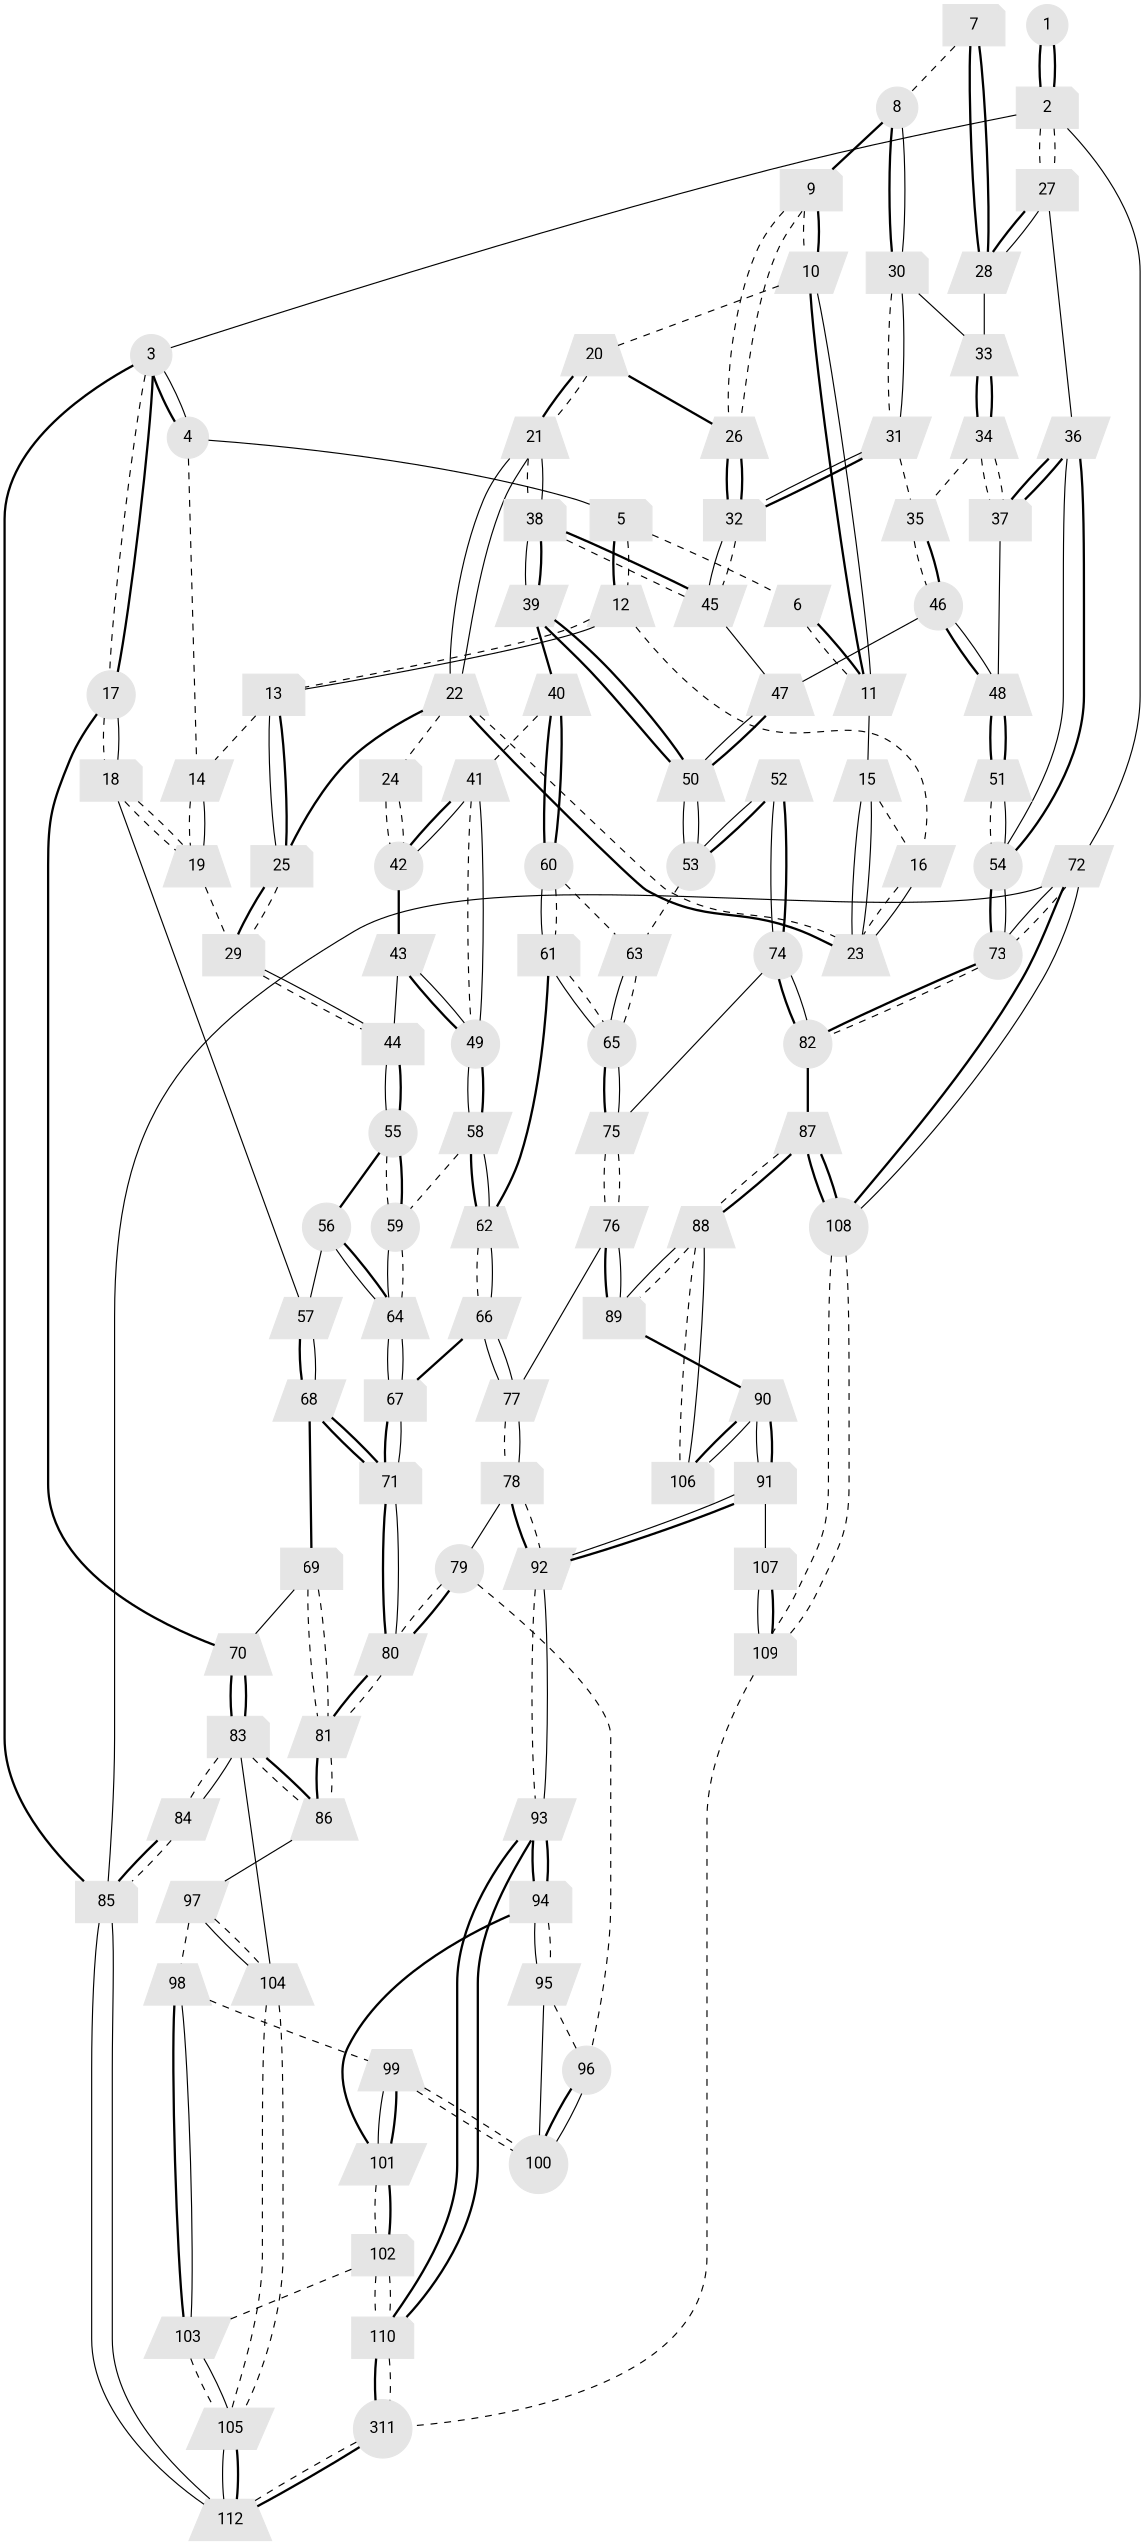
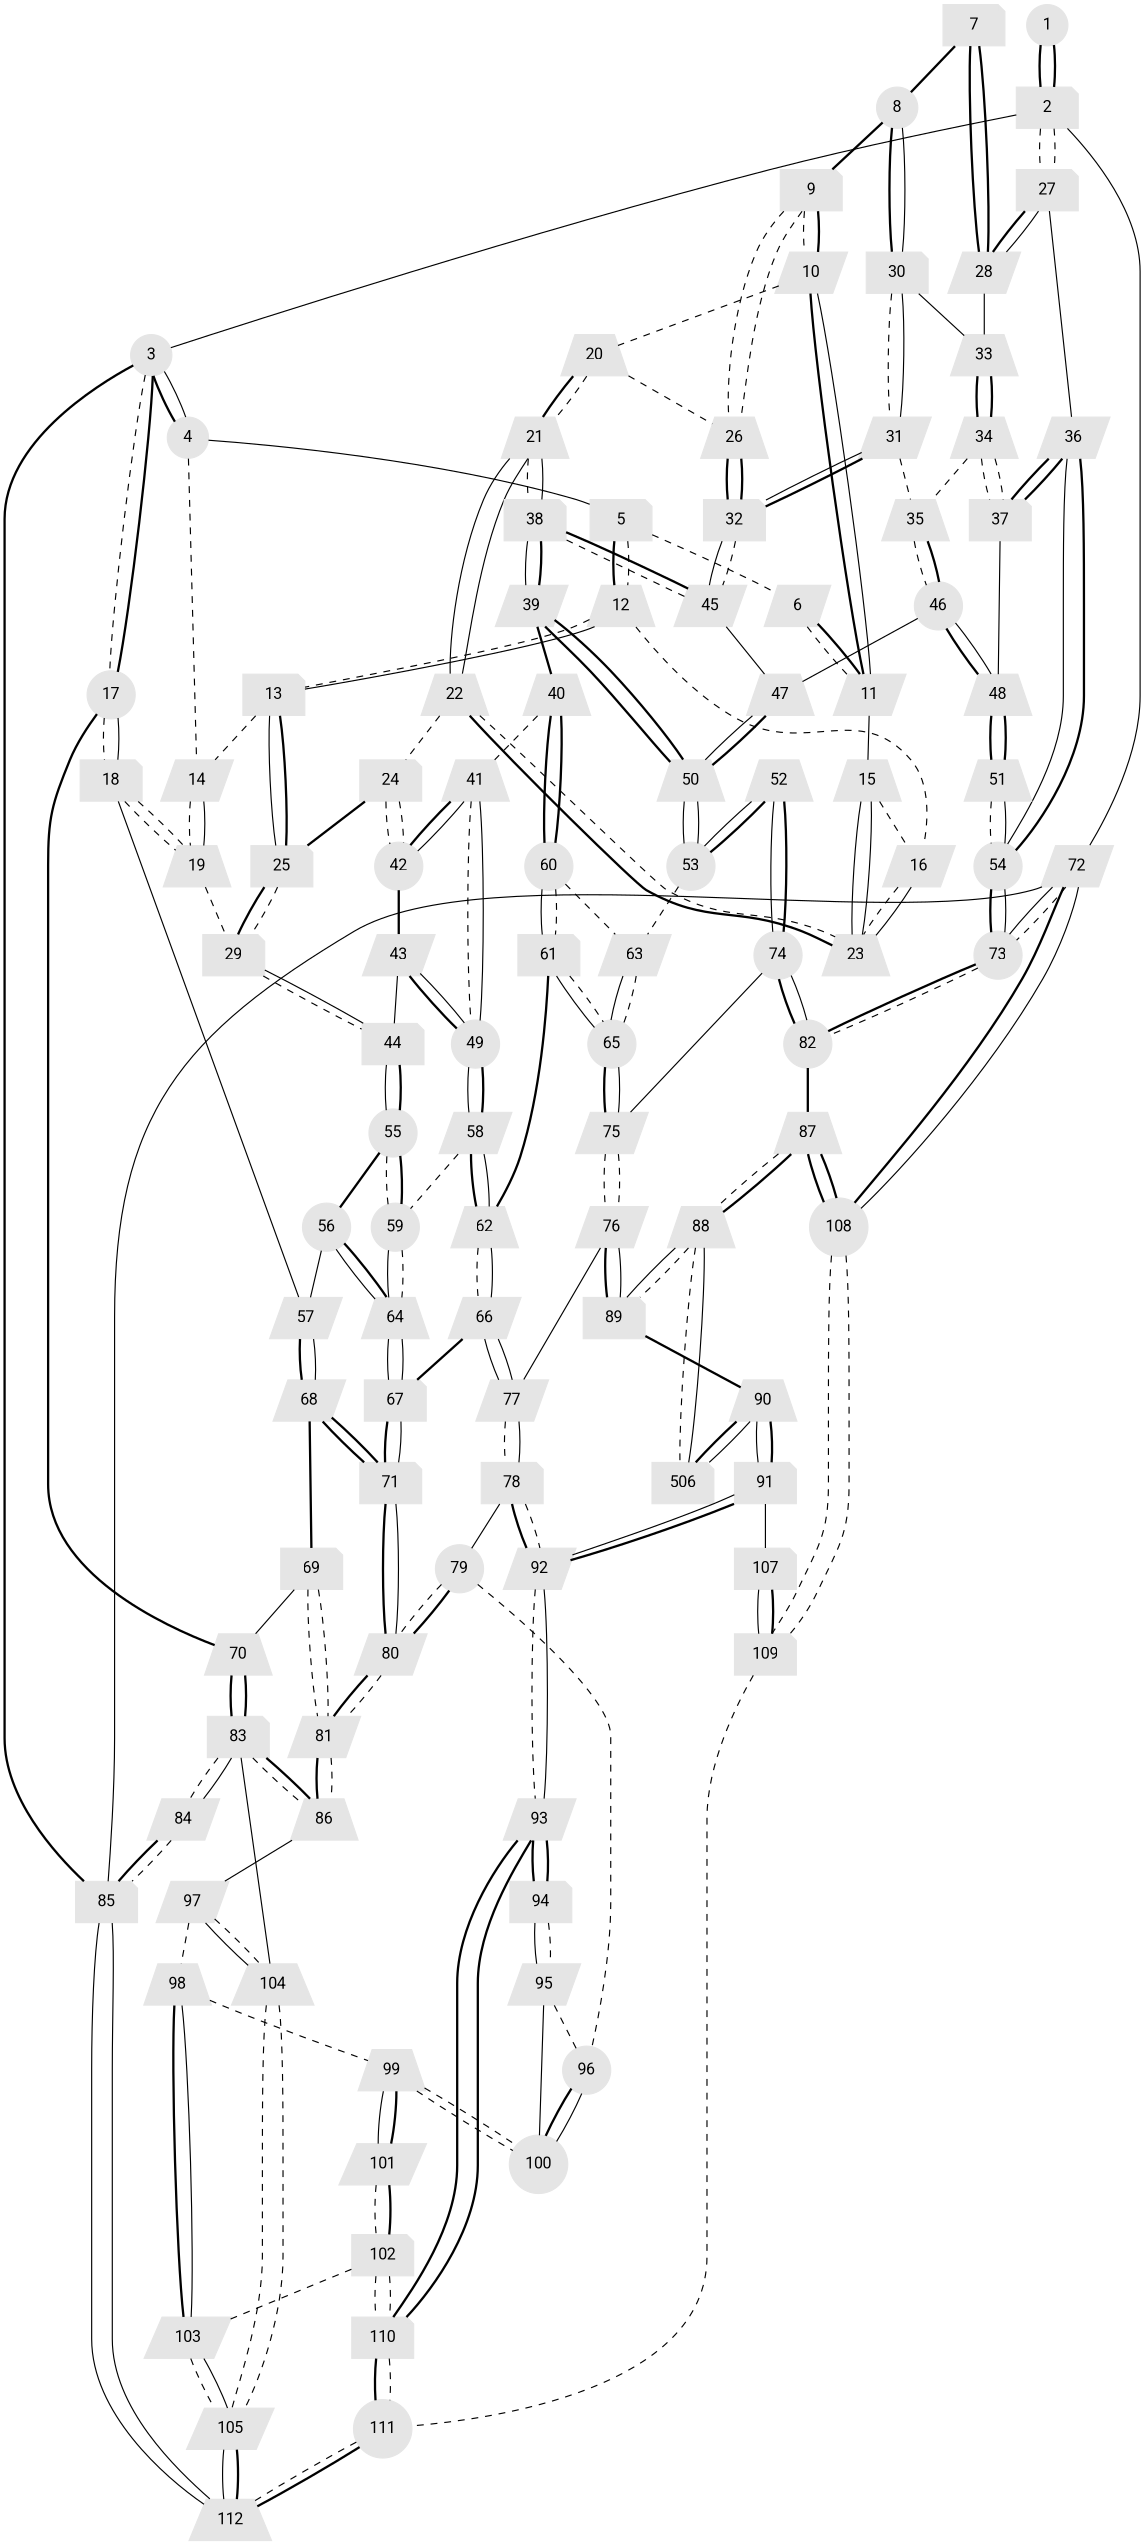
(933, 69) -> (933, 69)
(670, 400) -> (670, 400)
(344, 765) -> (336, 824)
(683, 1483) -> (683, 1483)
(380, 2002) -> none
(383, 2429) -> (383, 2429)
